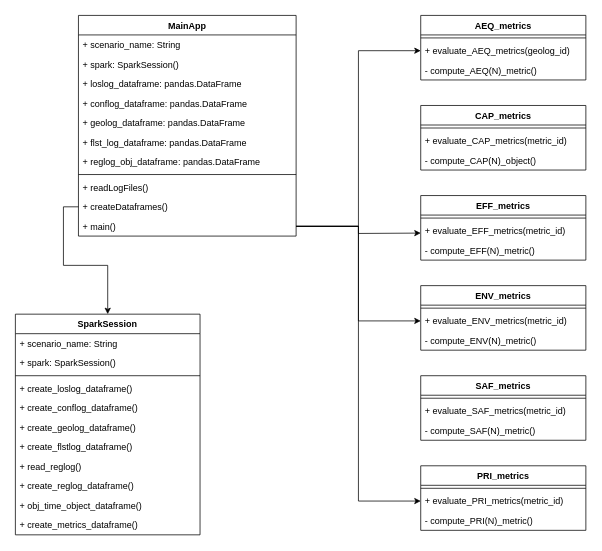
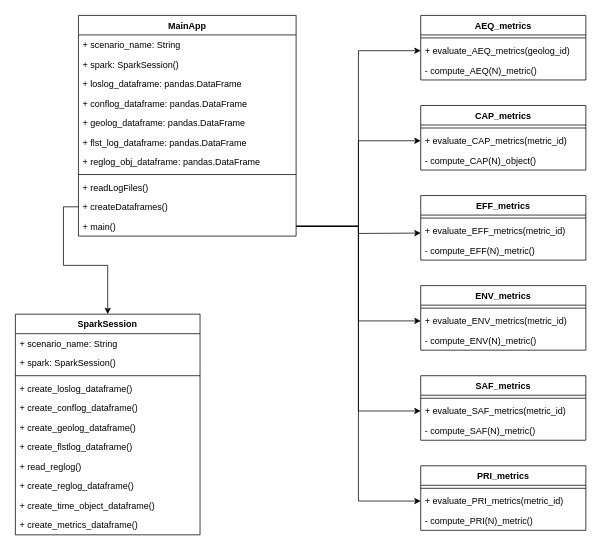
none -> (387, 141)
none -> (414, 411)
(91, 506) -> (99, 506)
